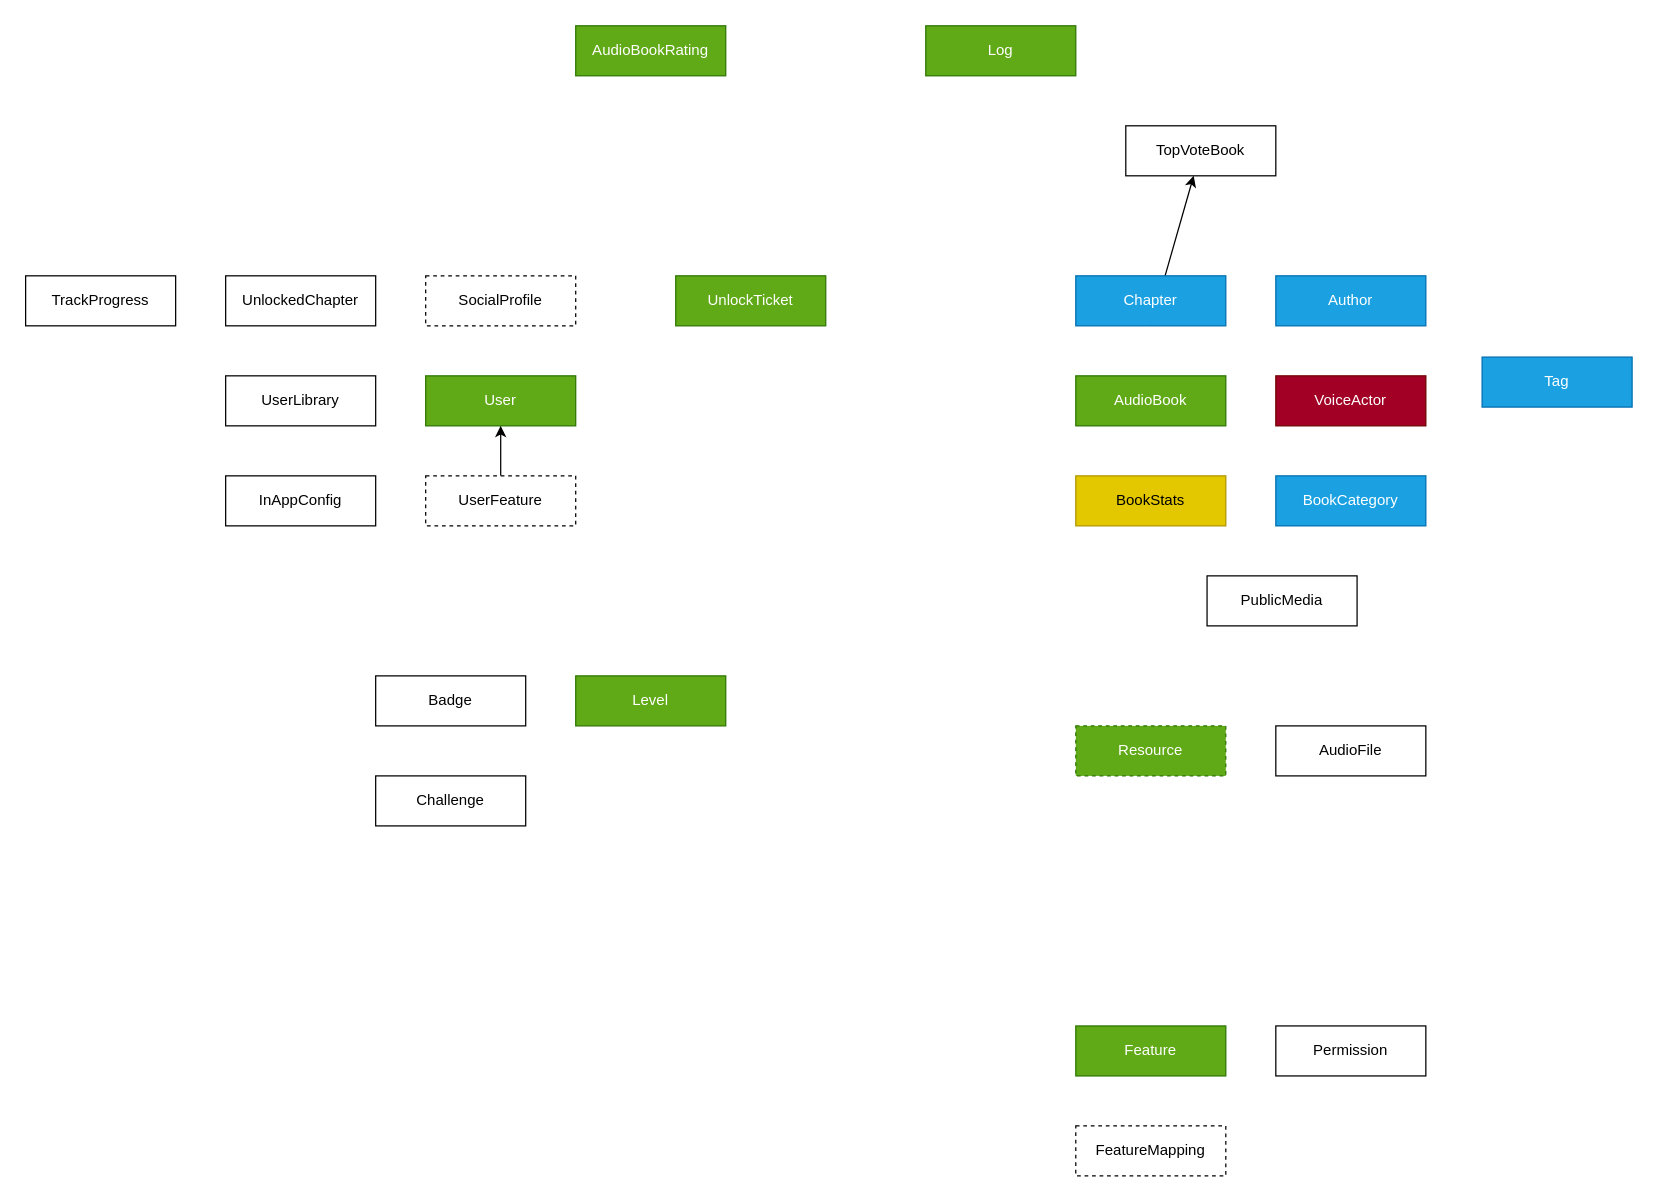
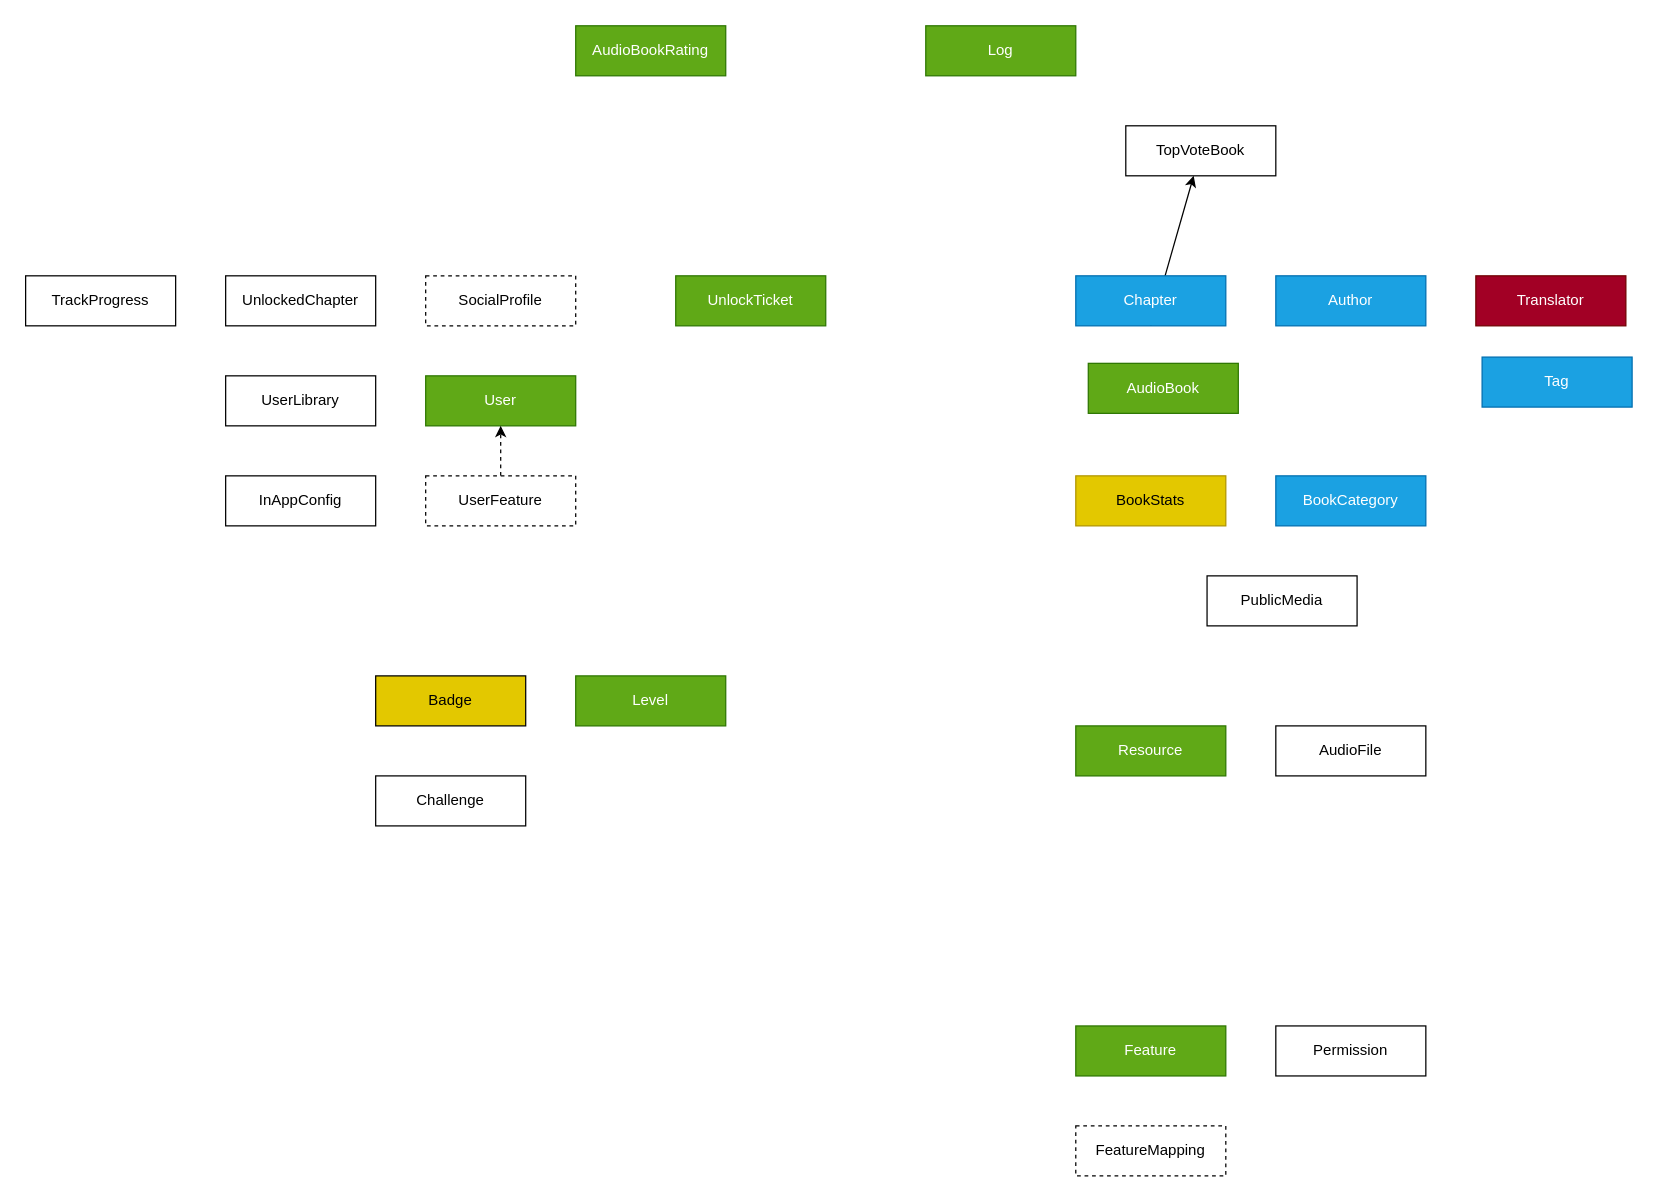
none -> (1551, 301)
(1151, 401) -> (1163, 388)
(1351, 401) -> none
(501, 455) -> (501, 455)
(451, 701) -> (451, 701)
(1151, 751) -> (1151, 751)
